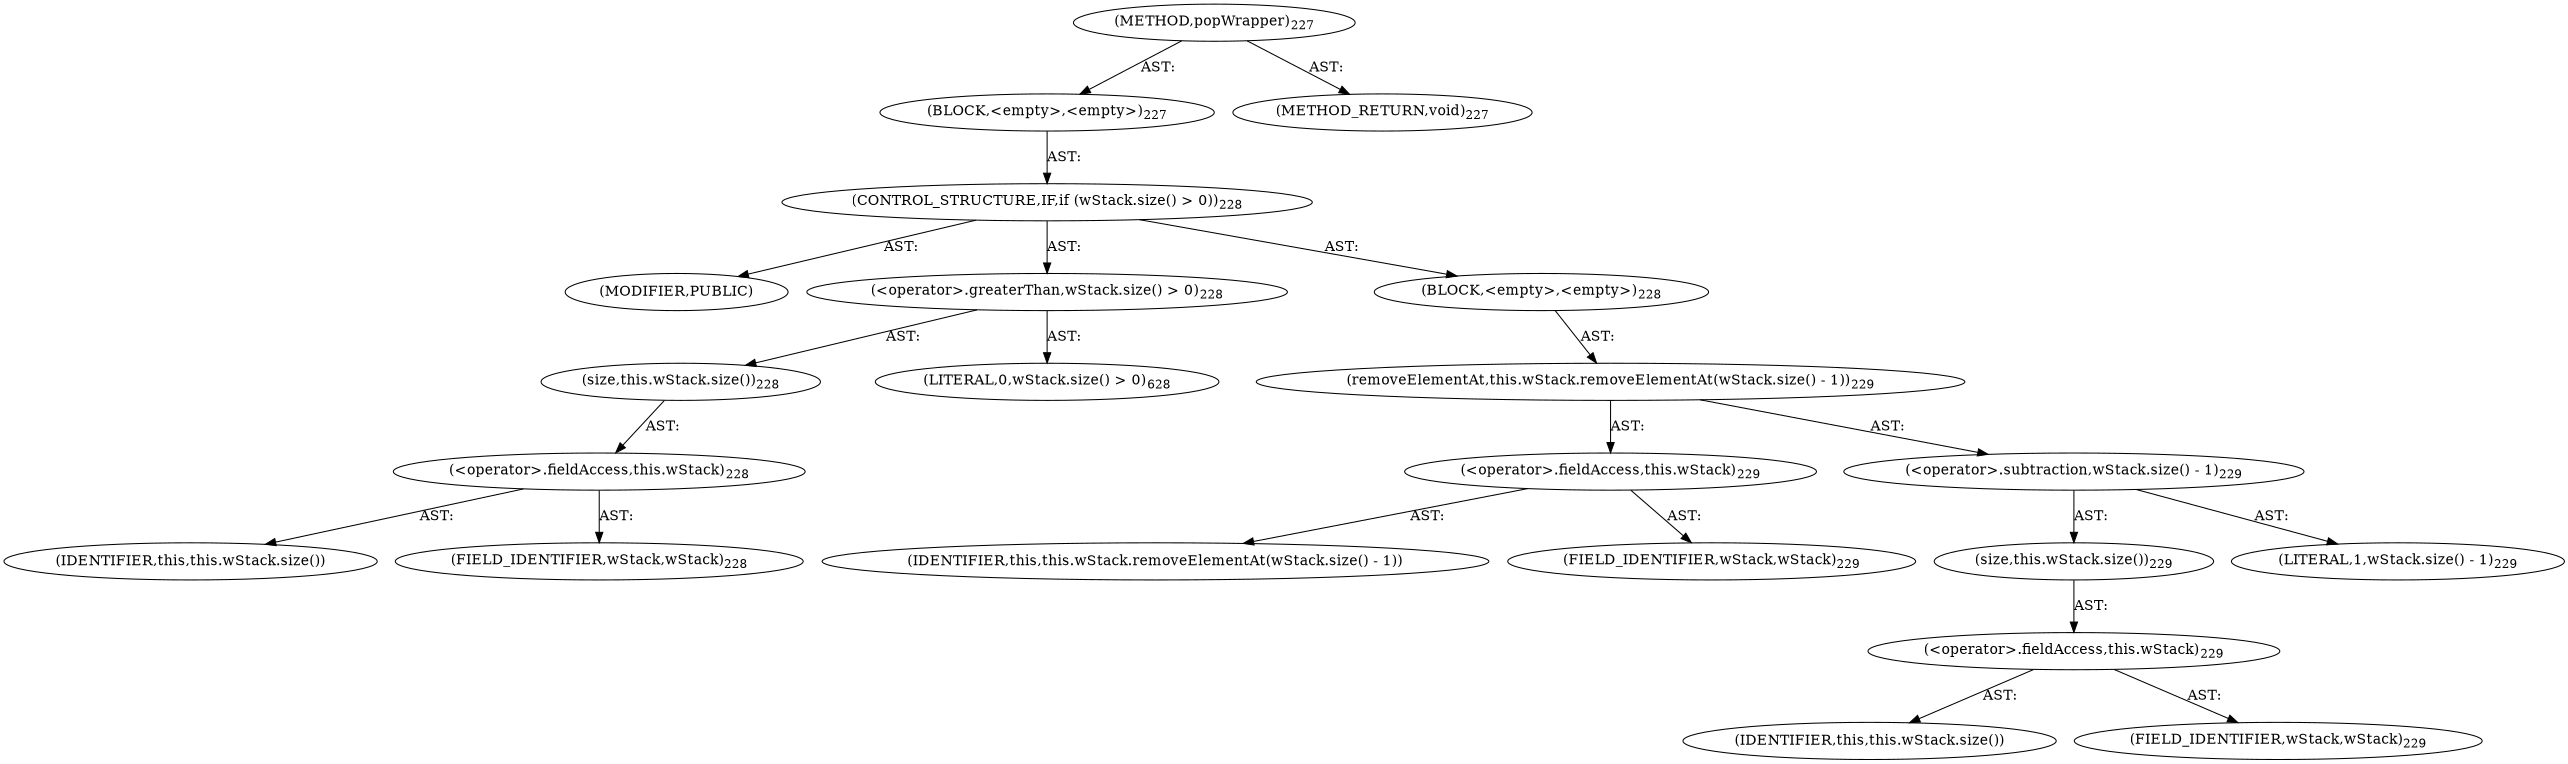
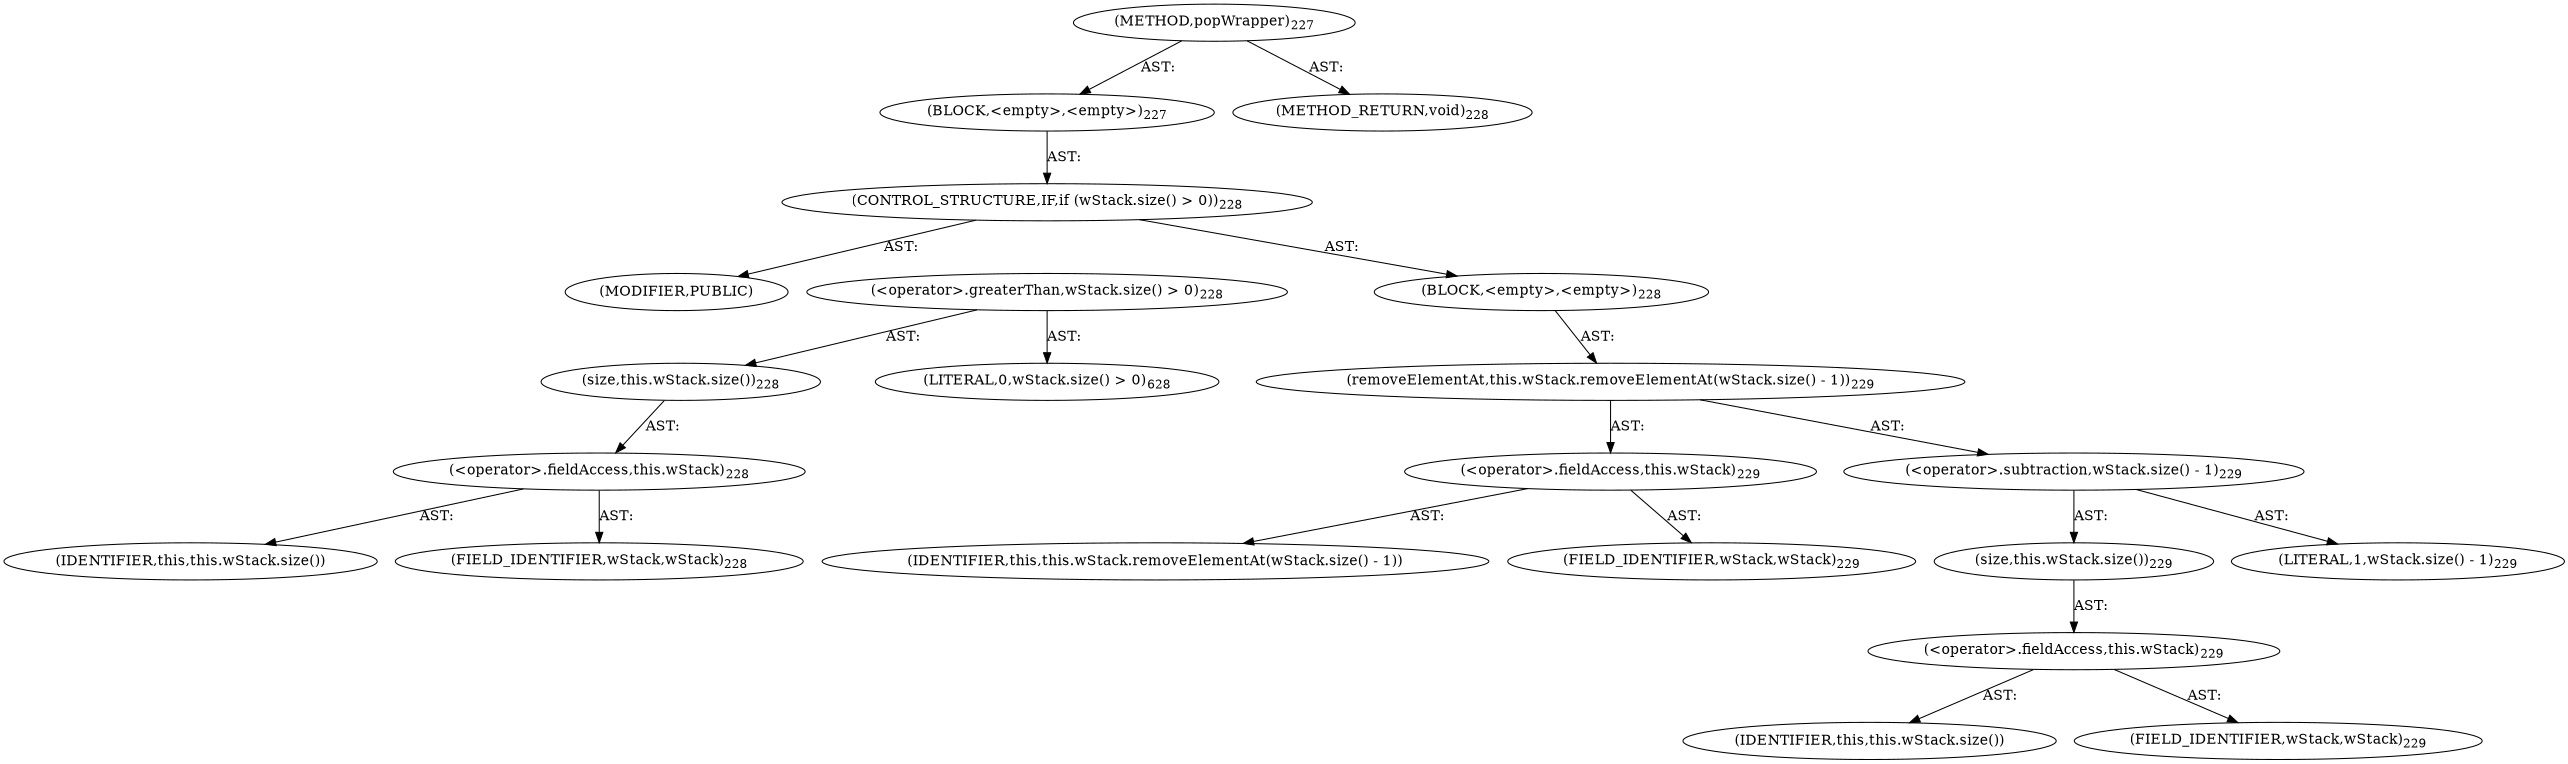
(1477, 111) -> (1477, 111)
(1047, 242) -> none
